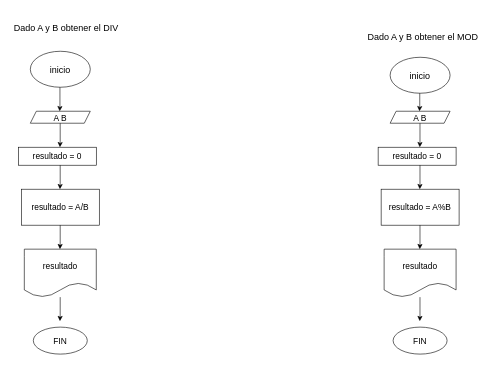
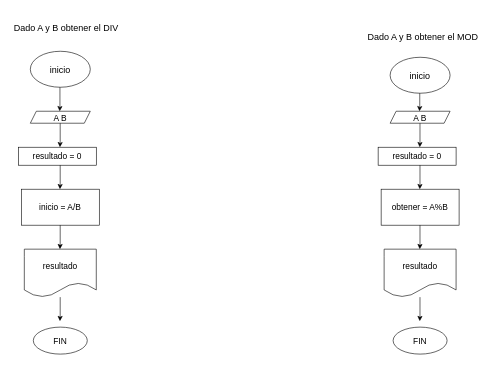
(60, 207) -> (60, 207)
(420, 207) -> (420, 207)
